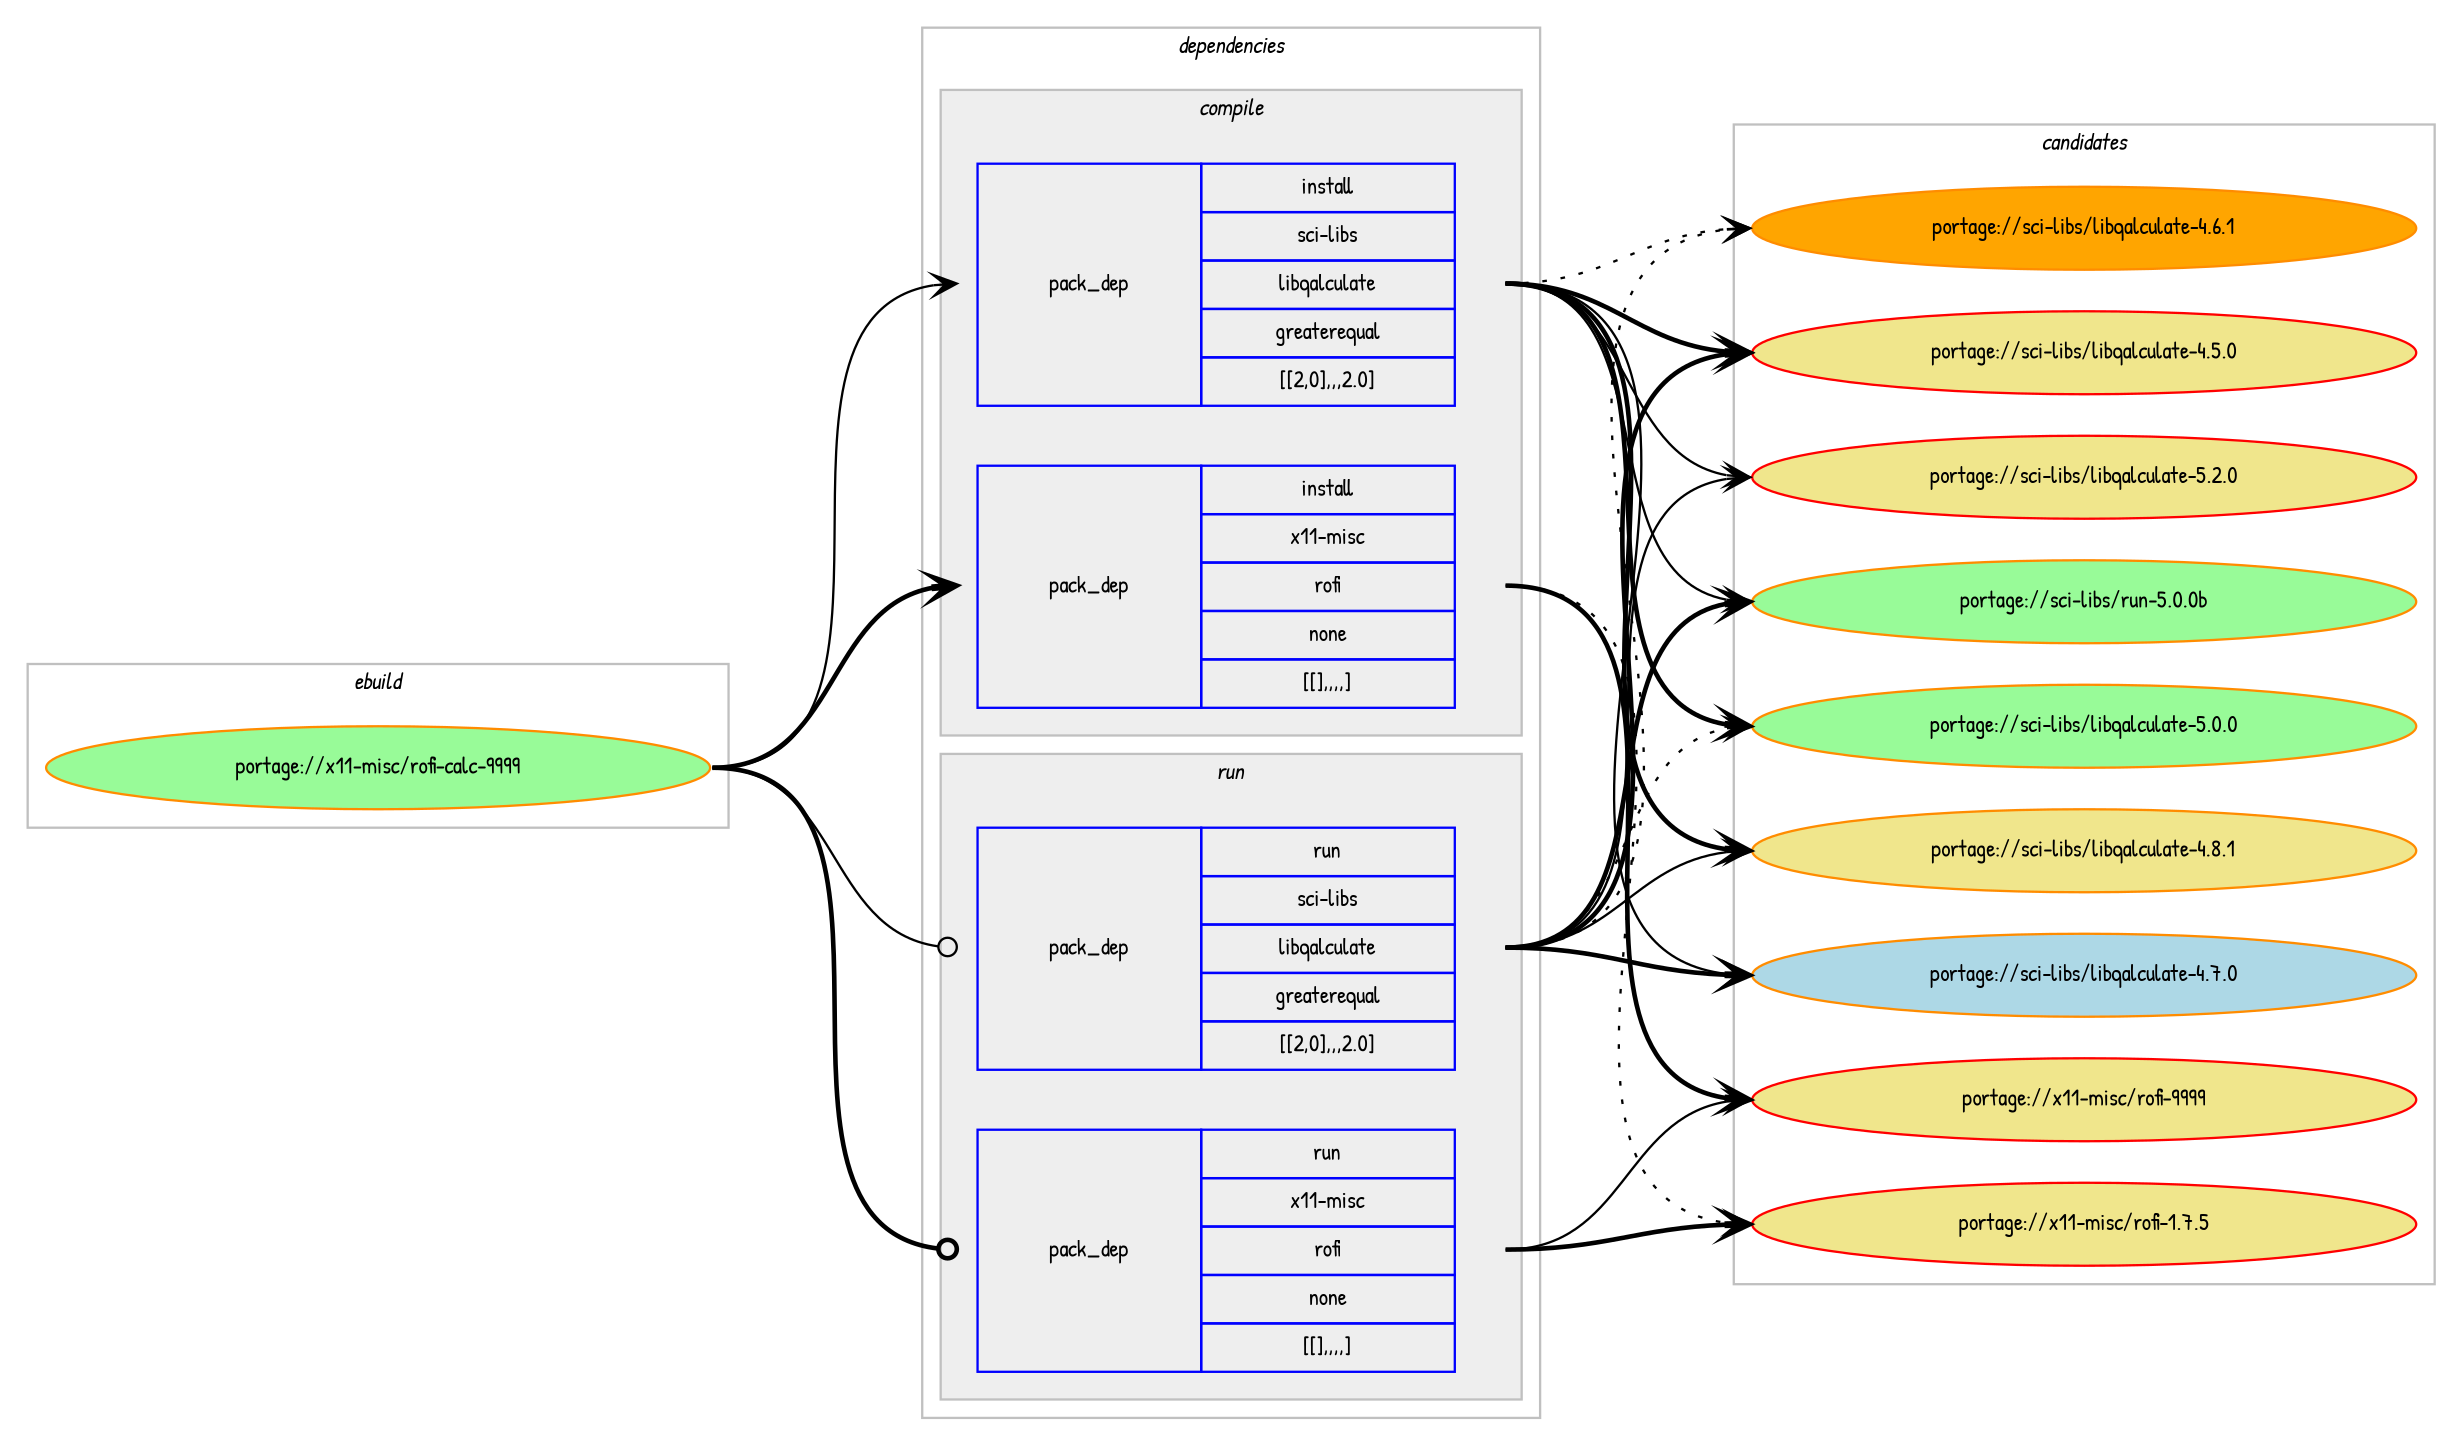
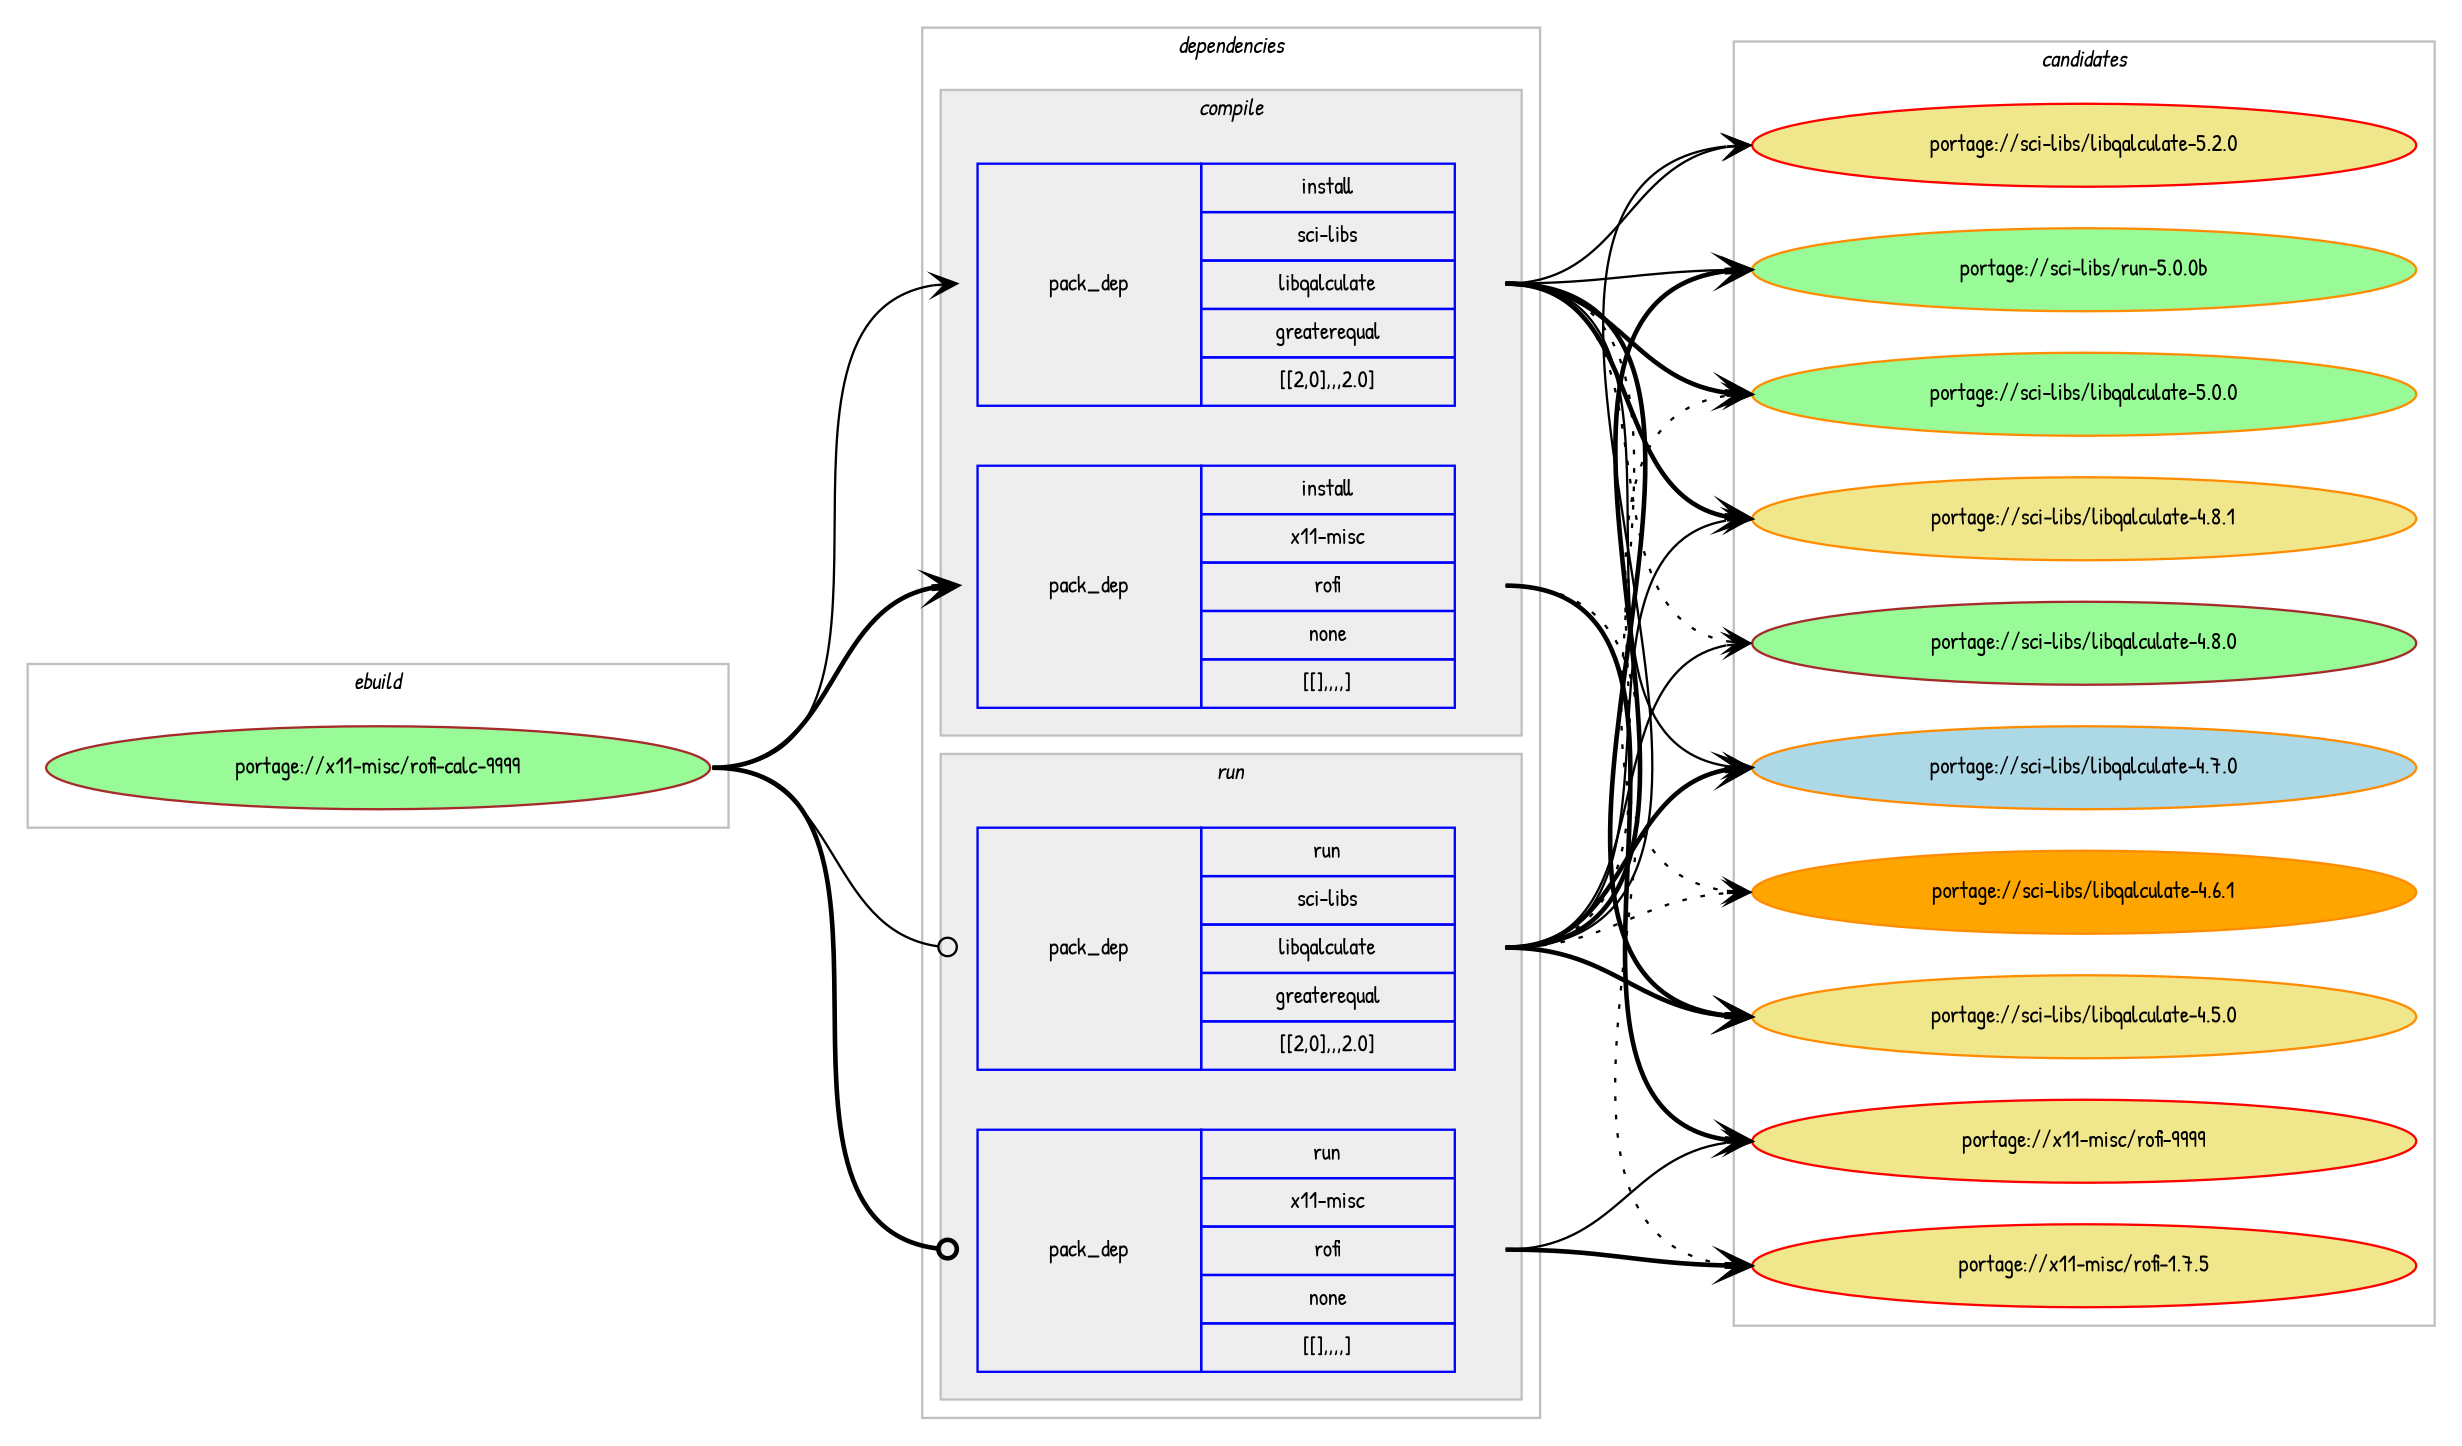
(2084, 353) -> (2084, 1017)
none -> (2084, 643)
(378, 768) -> (378, 768)
